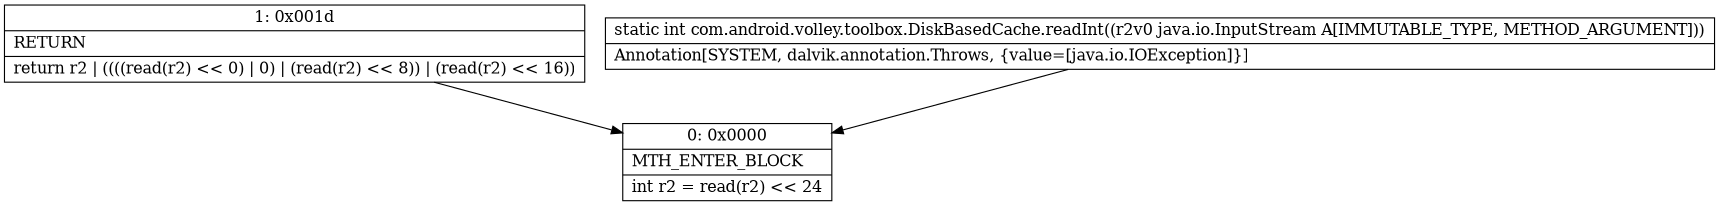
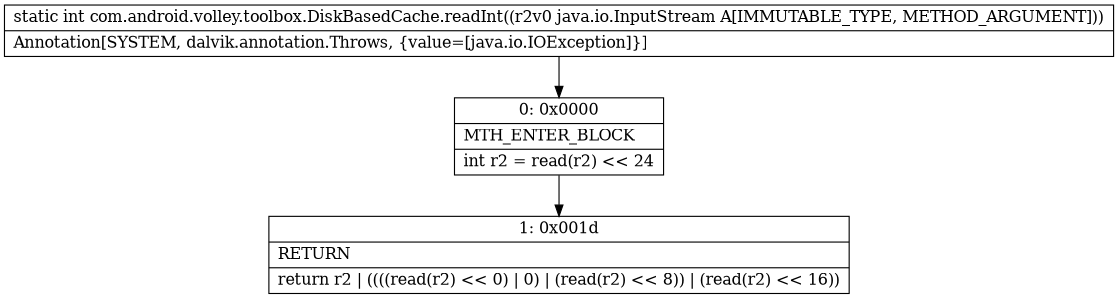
(523, 106) -> (559, 190)
